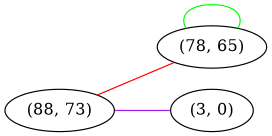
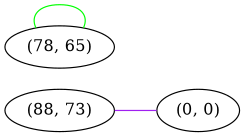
(136, 79) -> none
(212, 110) -> (198, 110)
